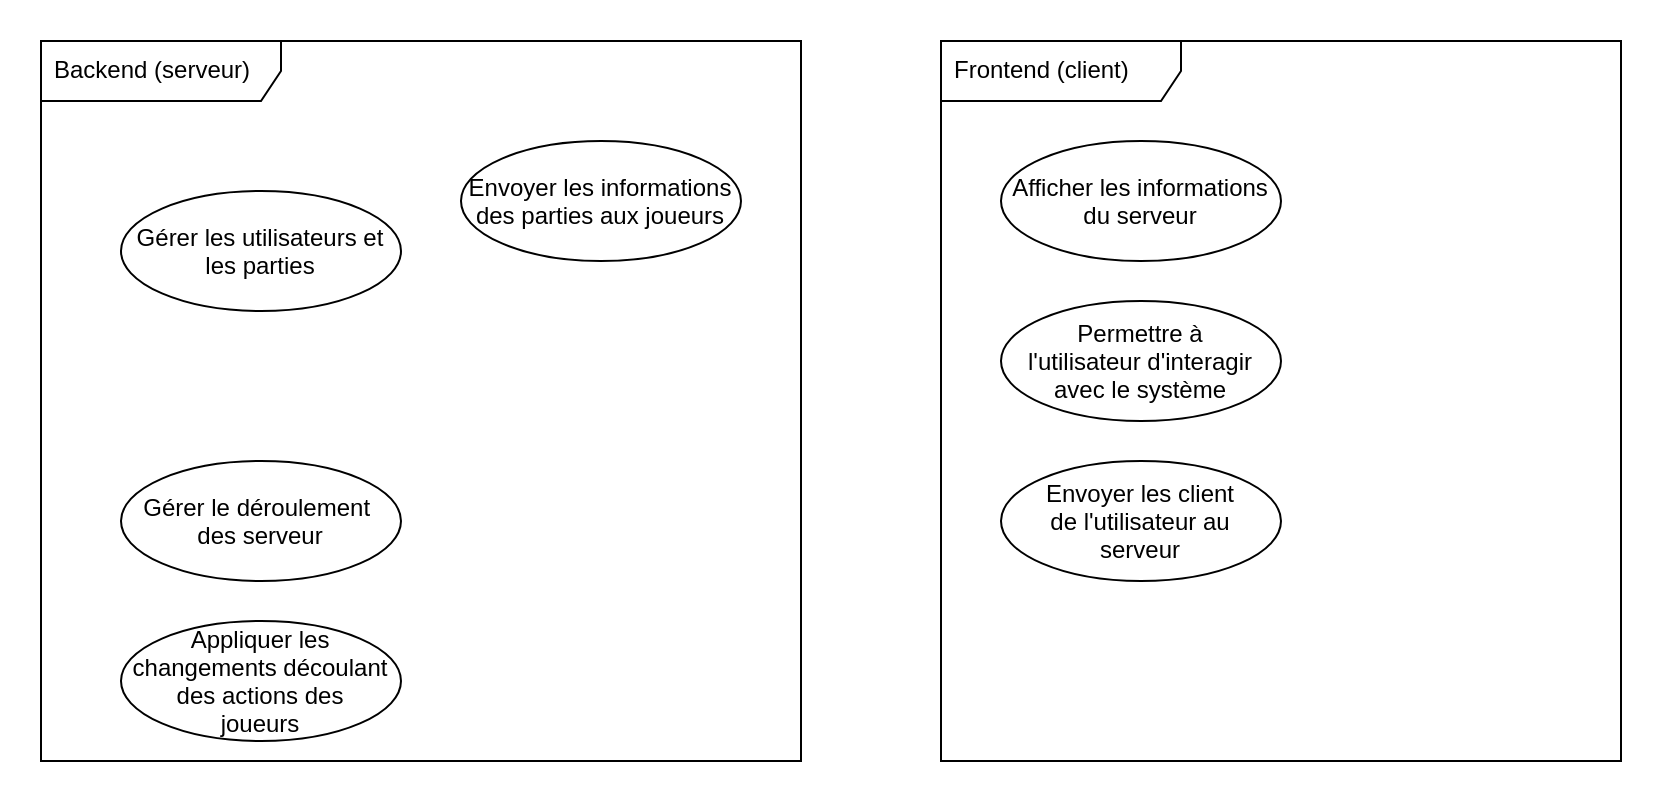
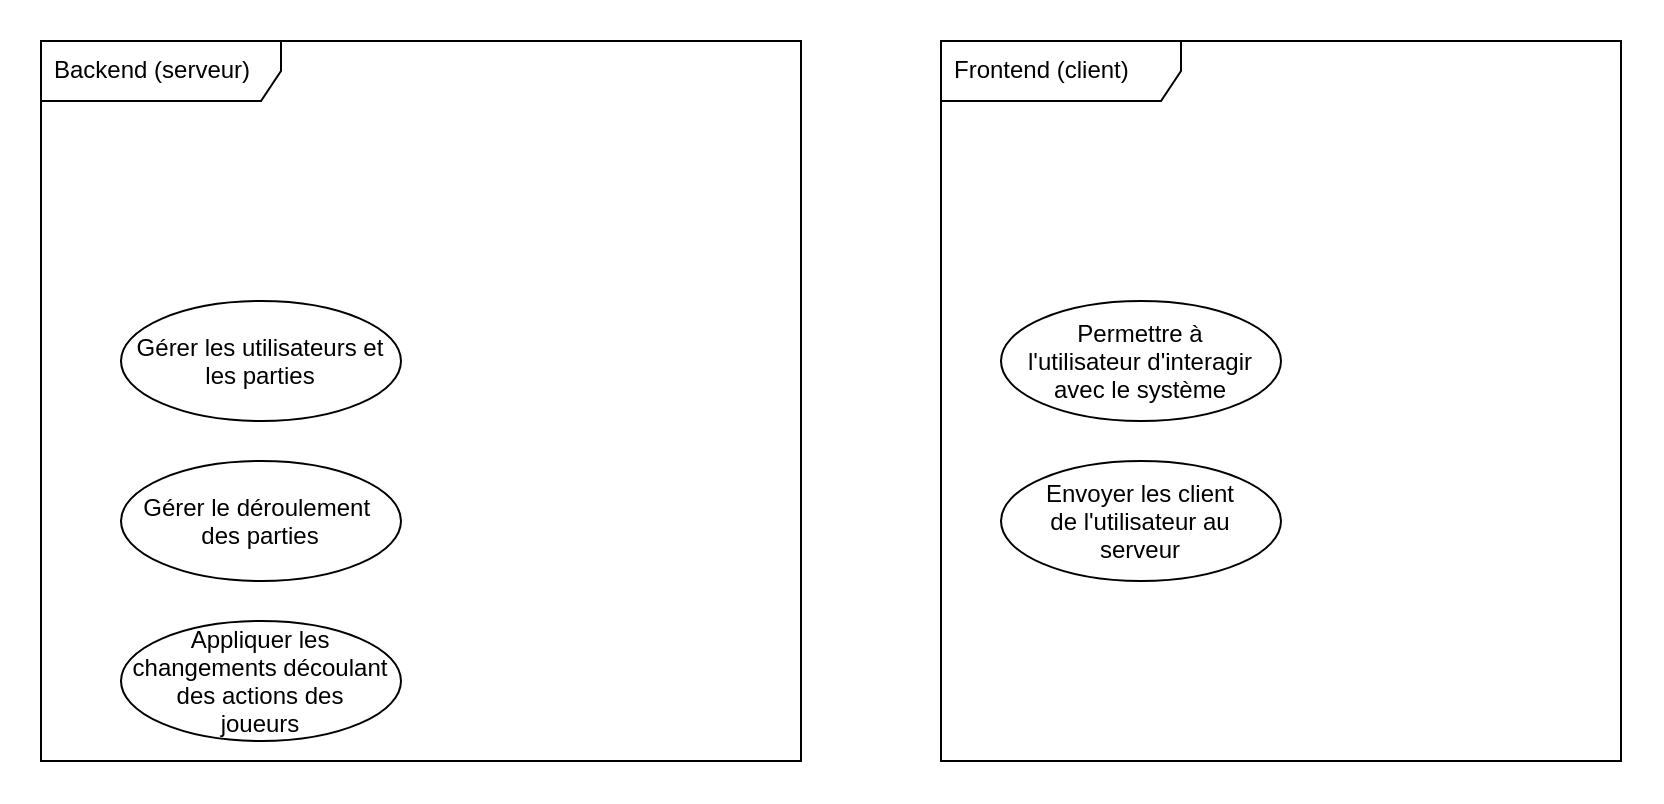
(601, 201) -> none
(1141, 201) -> none
(261, 251) -> (261, 361)
(260, 508) -> (260, 508)
